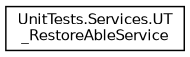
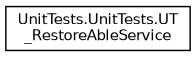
(95, 29) -> (98, 29)
